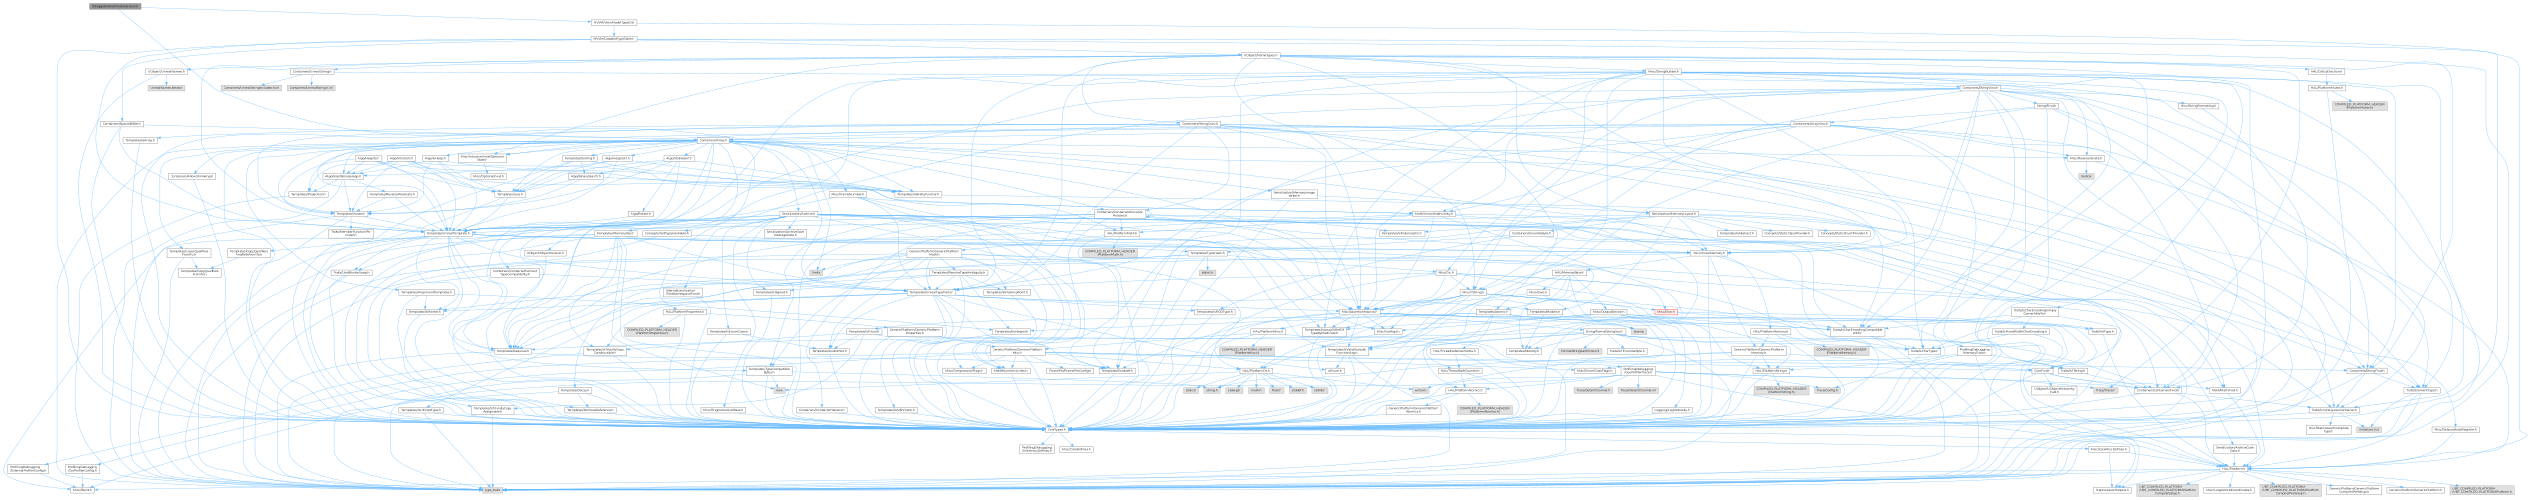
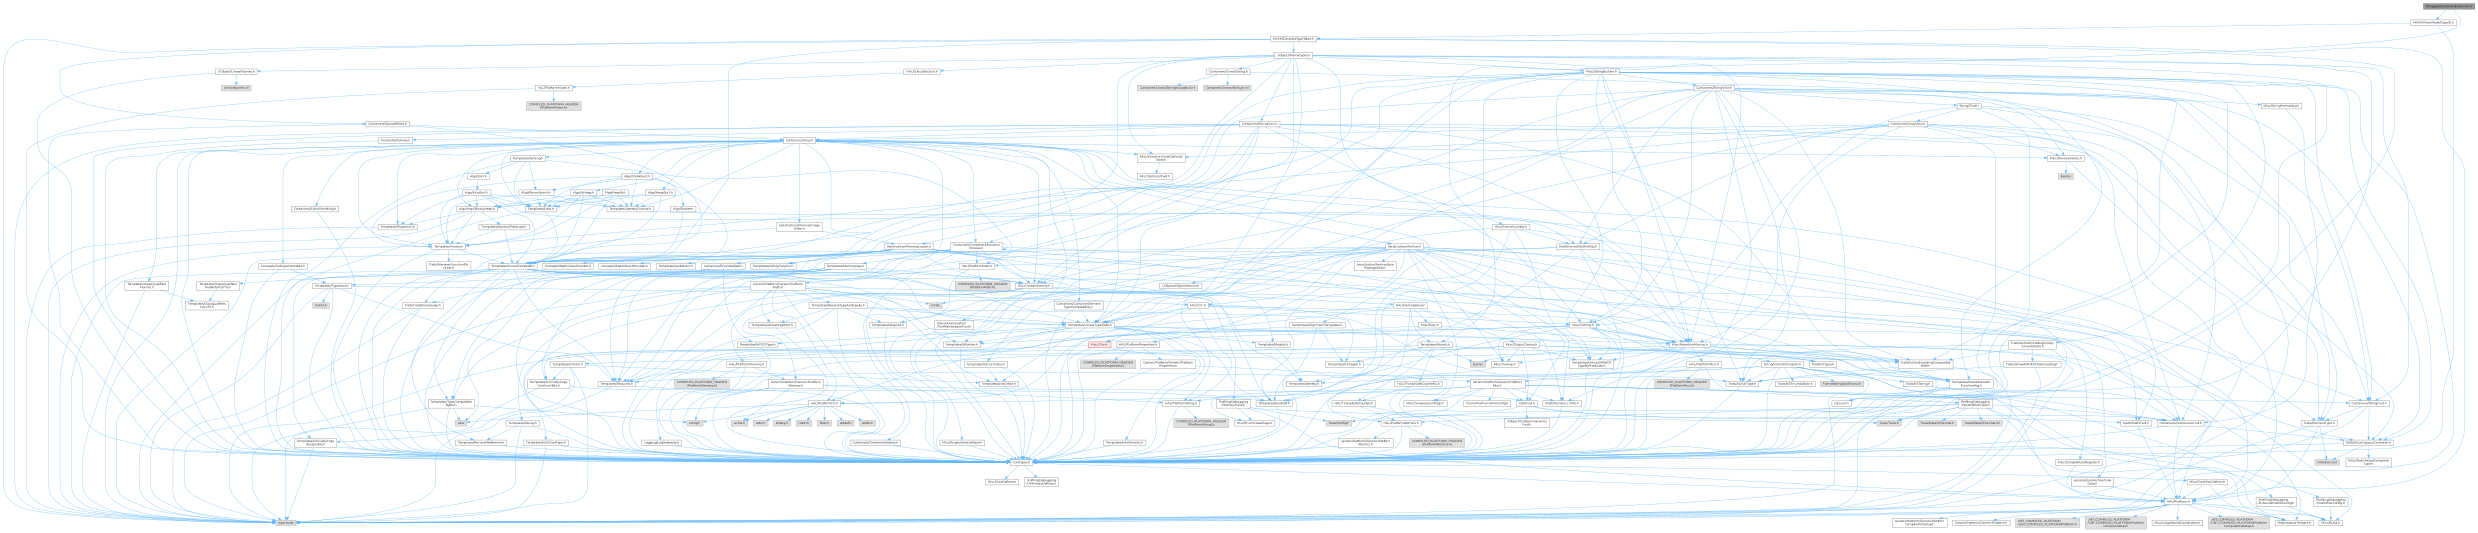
(166, 88) -> (236, 88)
none -> (479, 176)
(2026, 361) -> (1593, 418)
